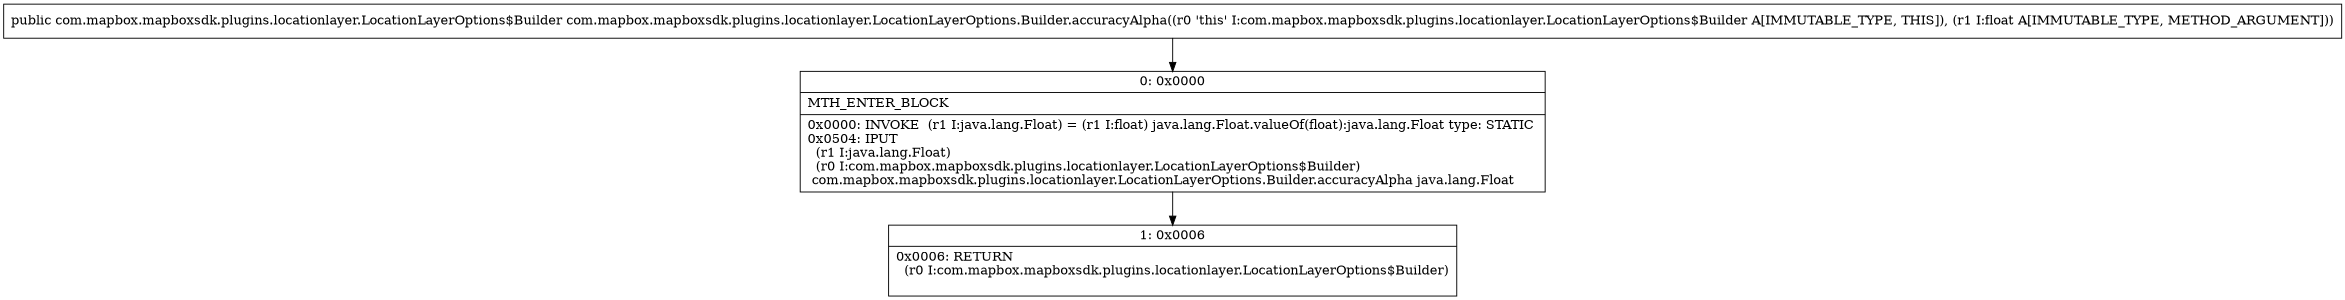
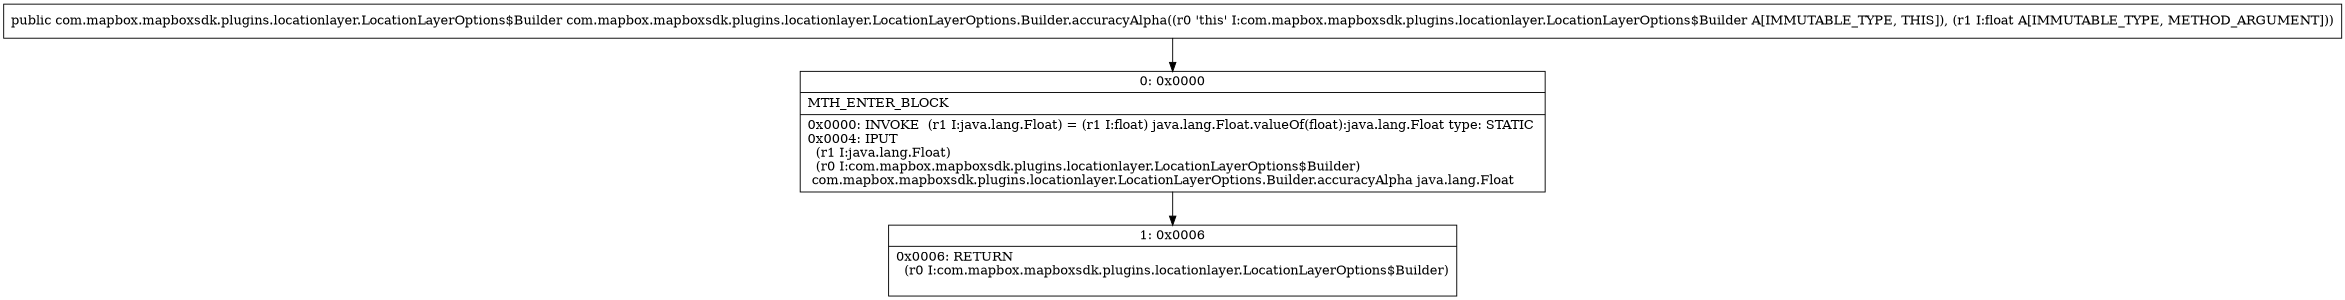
(857, 139) -> (857, 139)
